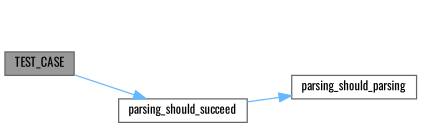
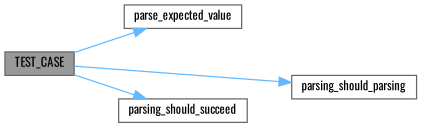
none -> (183, 17)
(263, 100) -> (176, 74)
